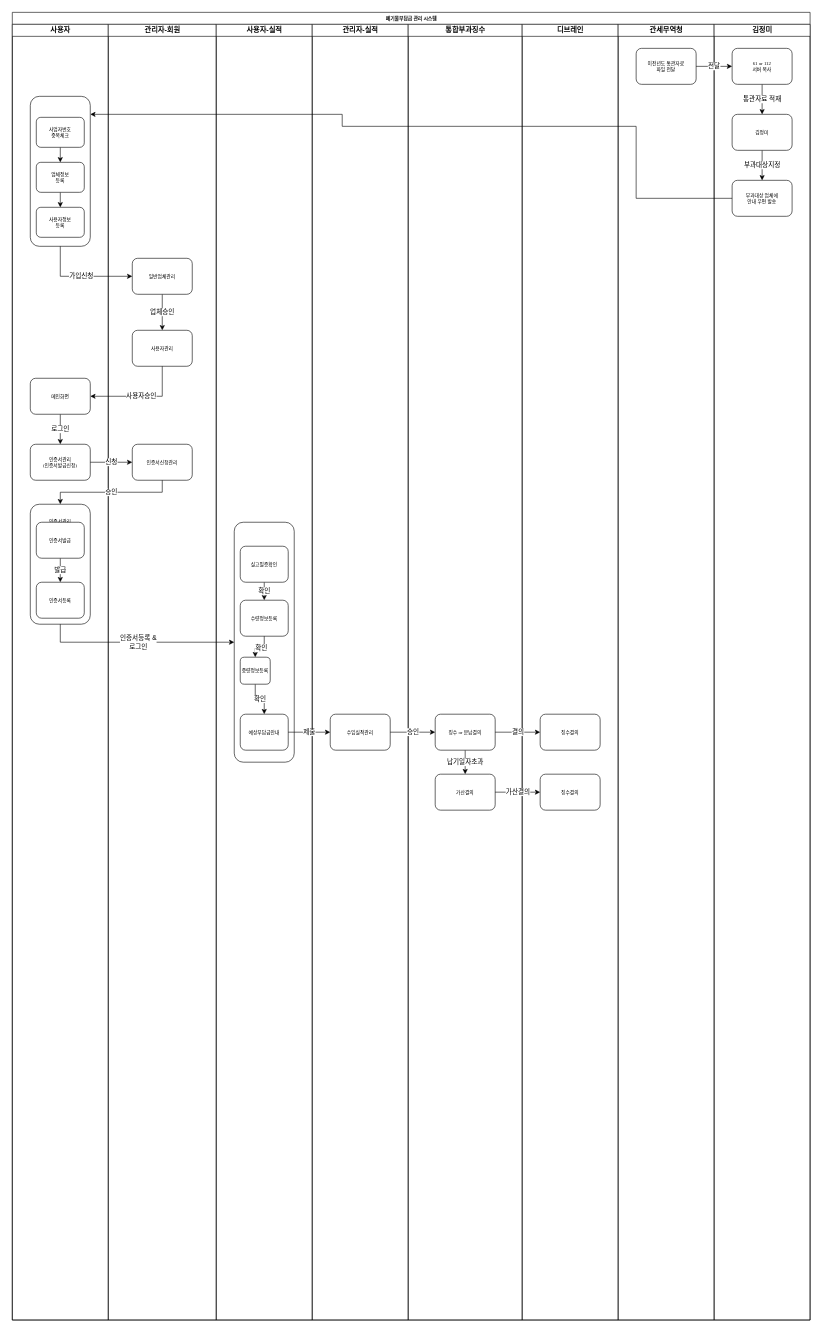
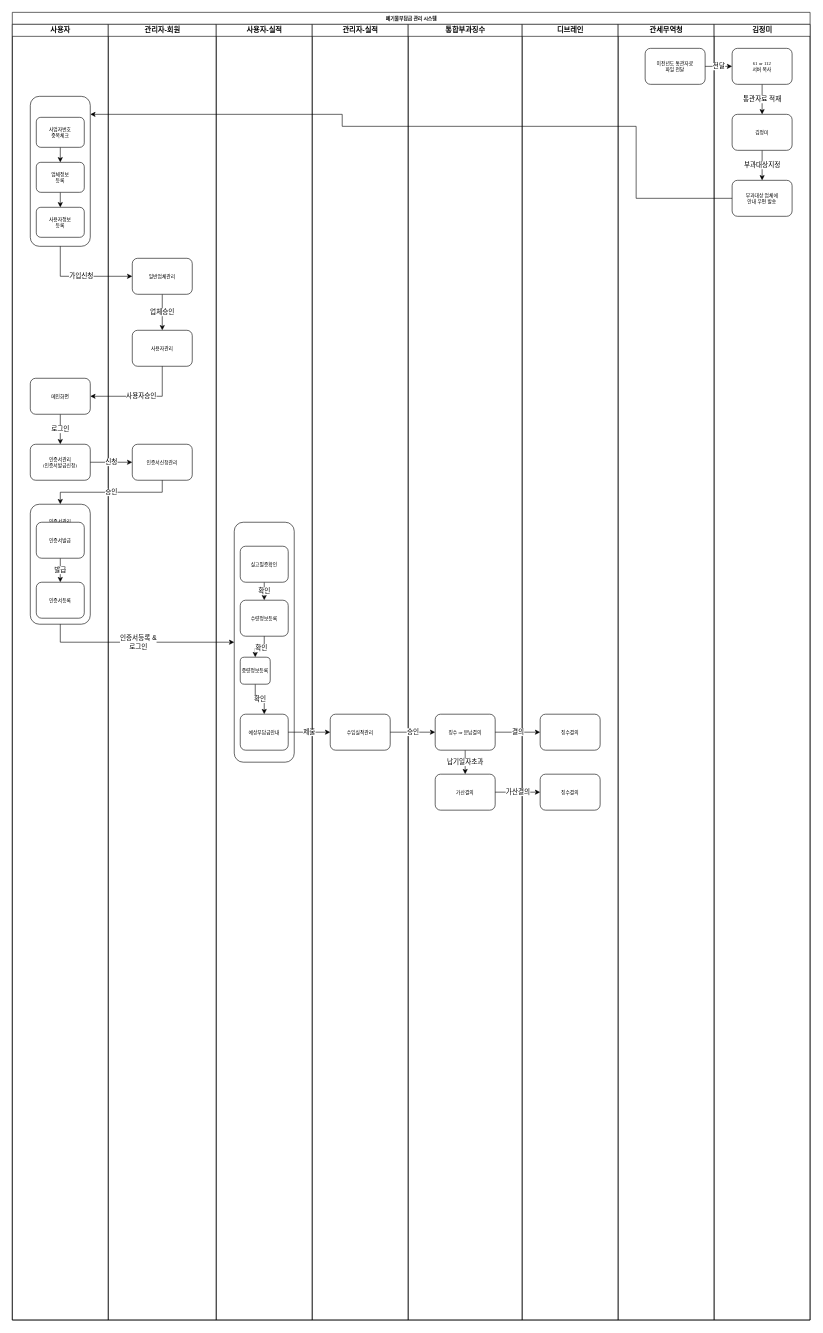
(666, 66) -> (675, 66)
